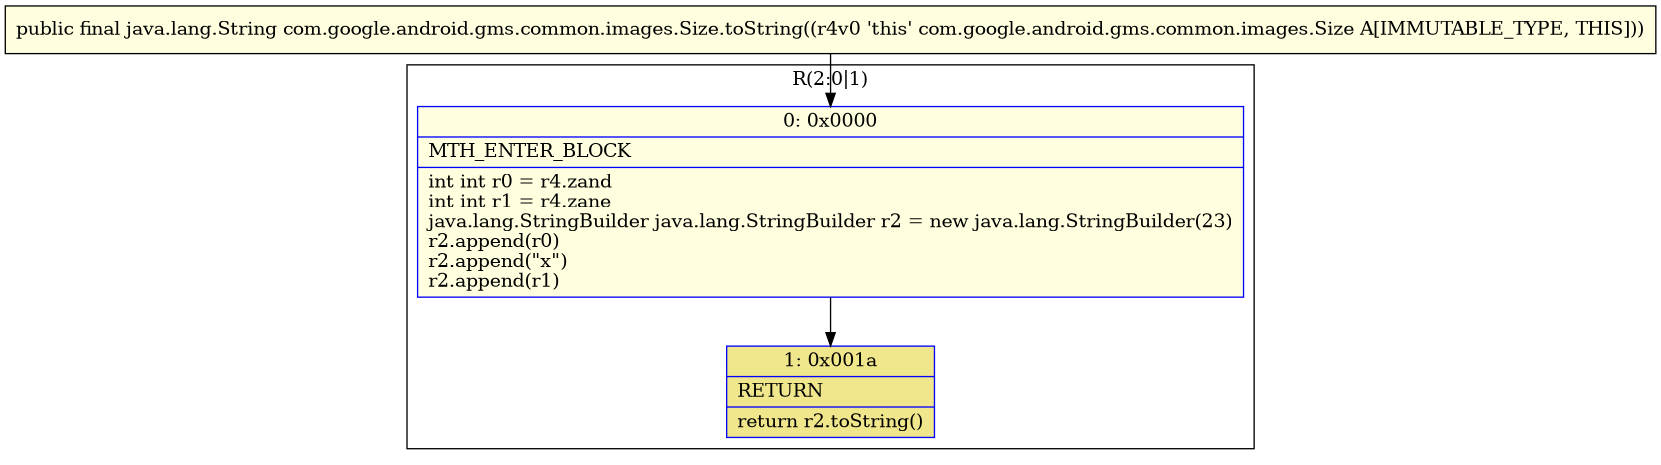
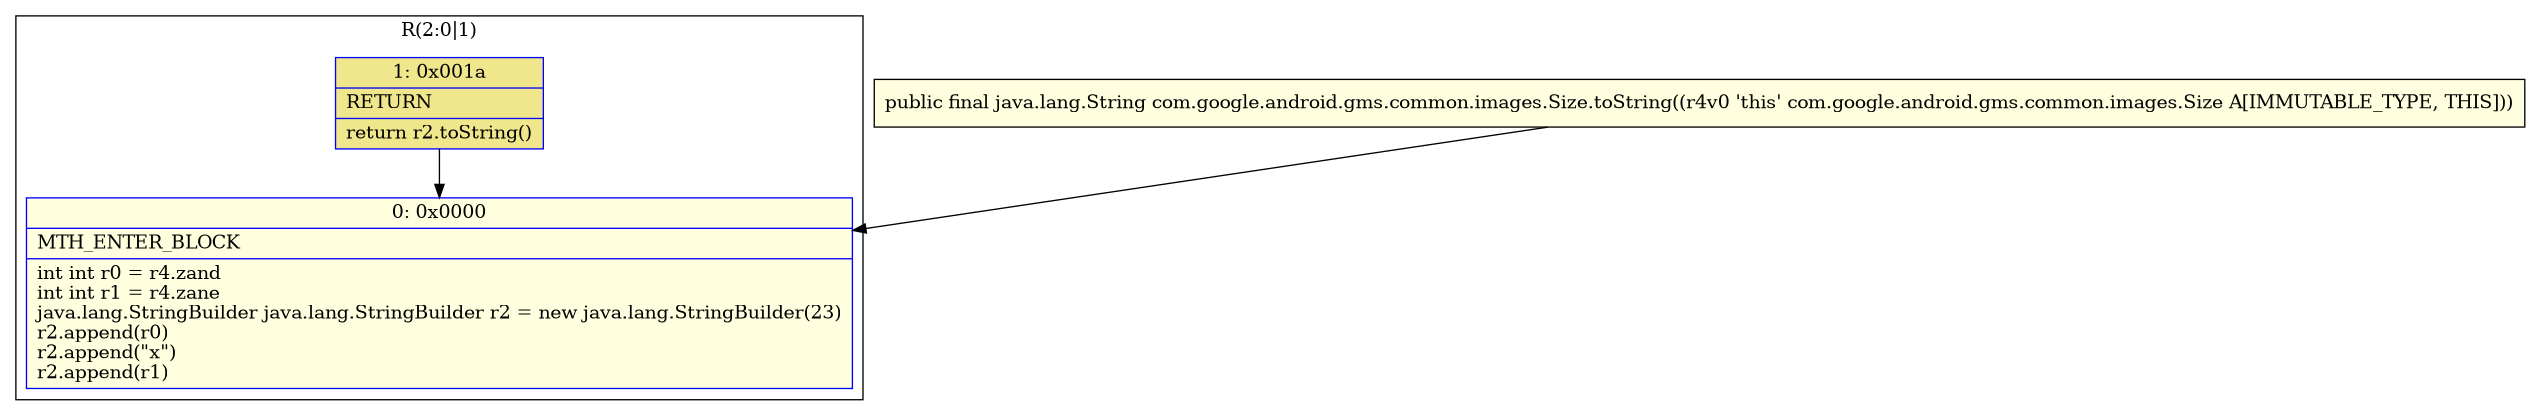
(831, 315) -> (439, 167)
